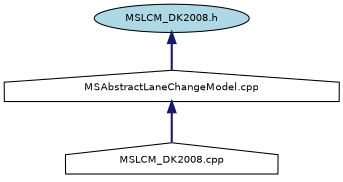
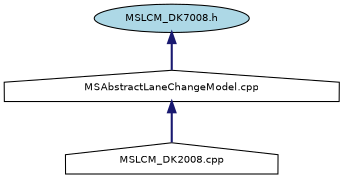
(172, 18) -> (172, 18)
